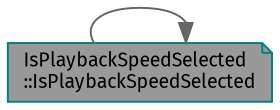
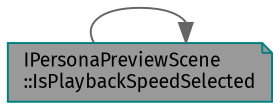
(140, 72) -> (140, 72)
